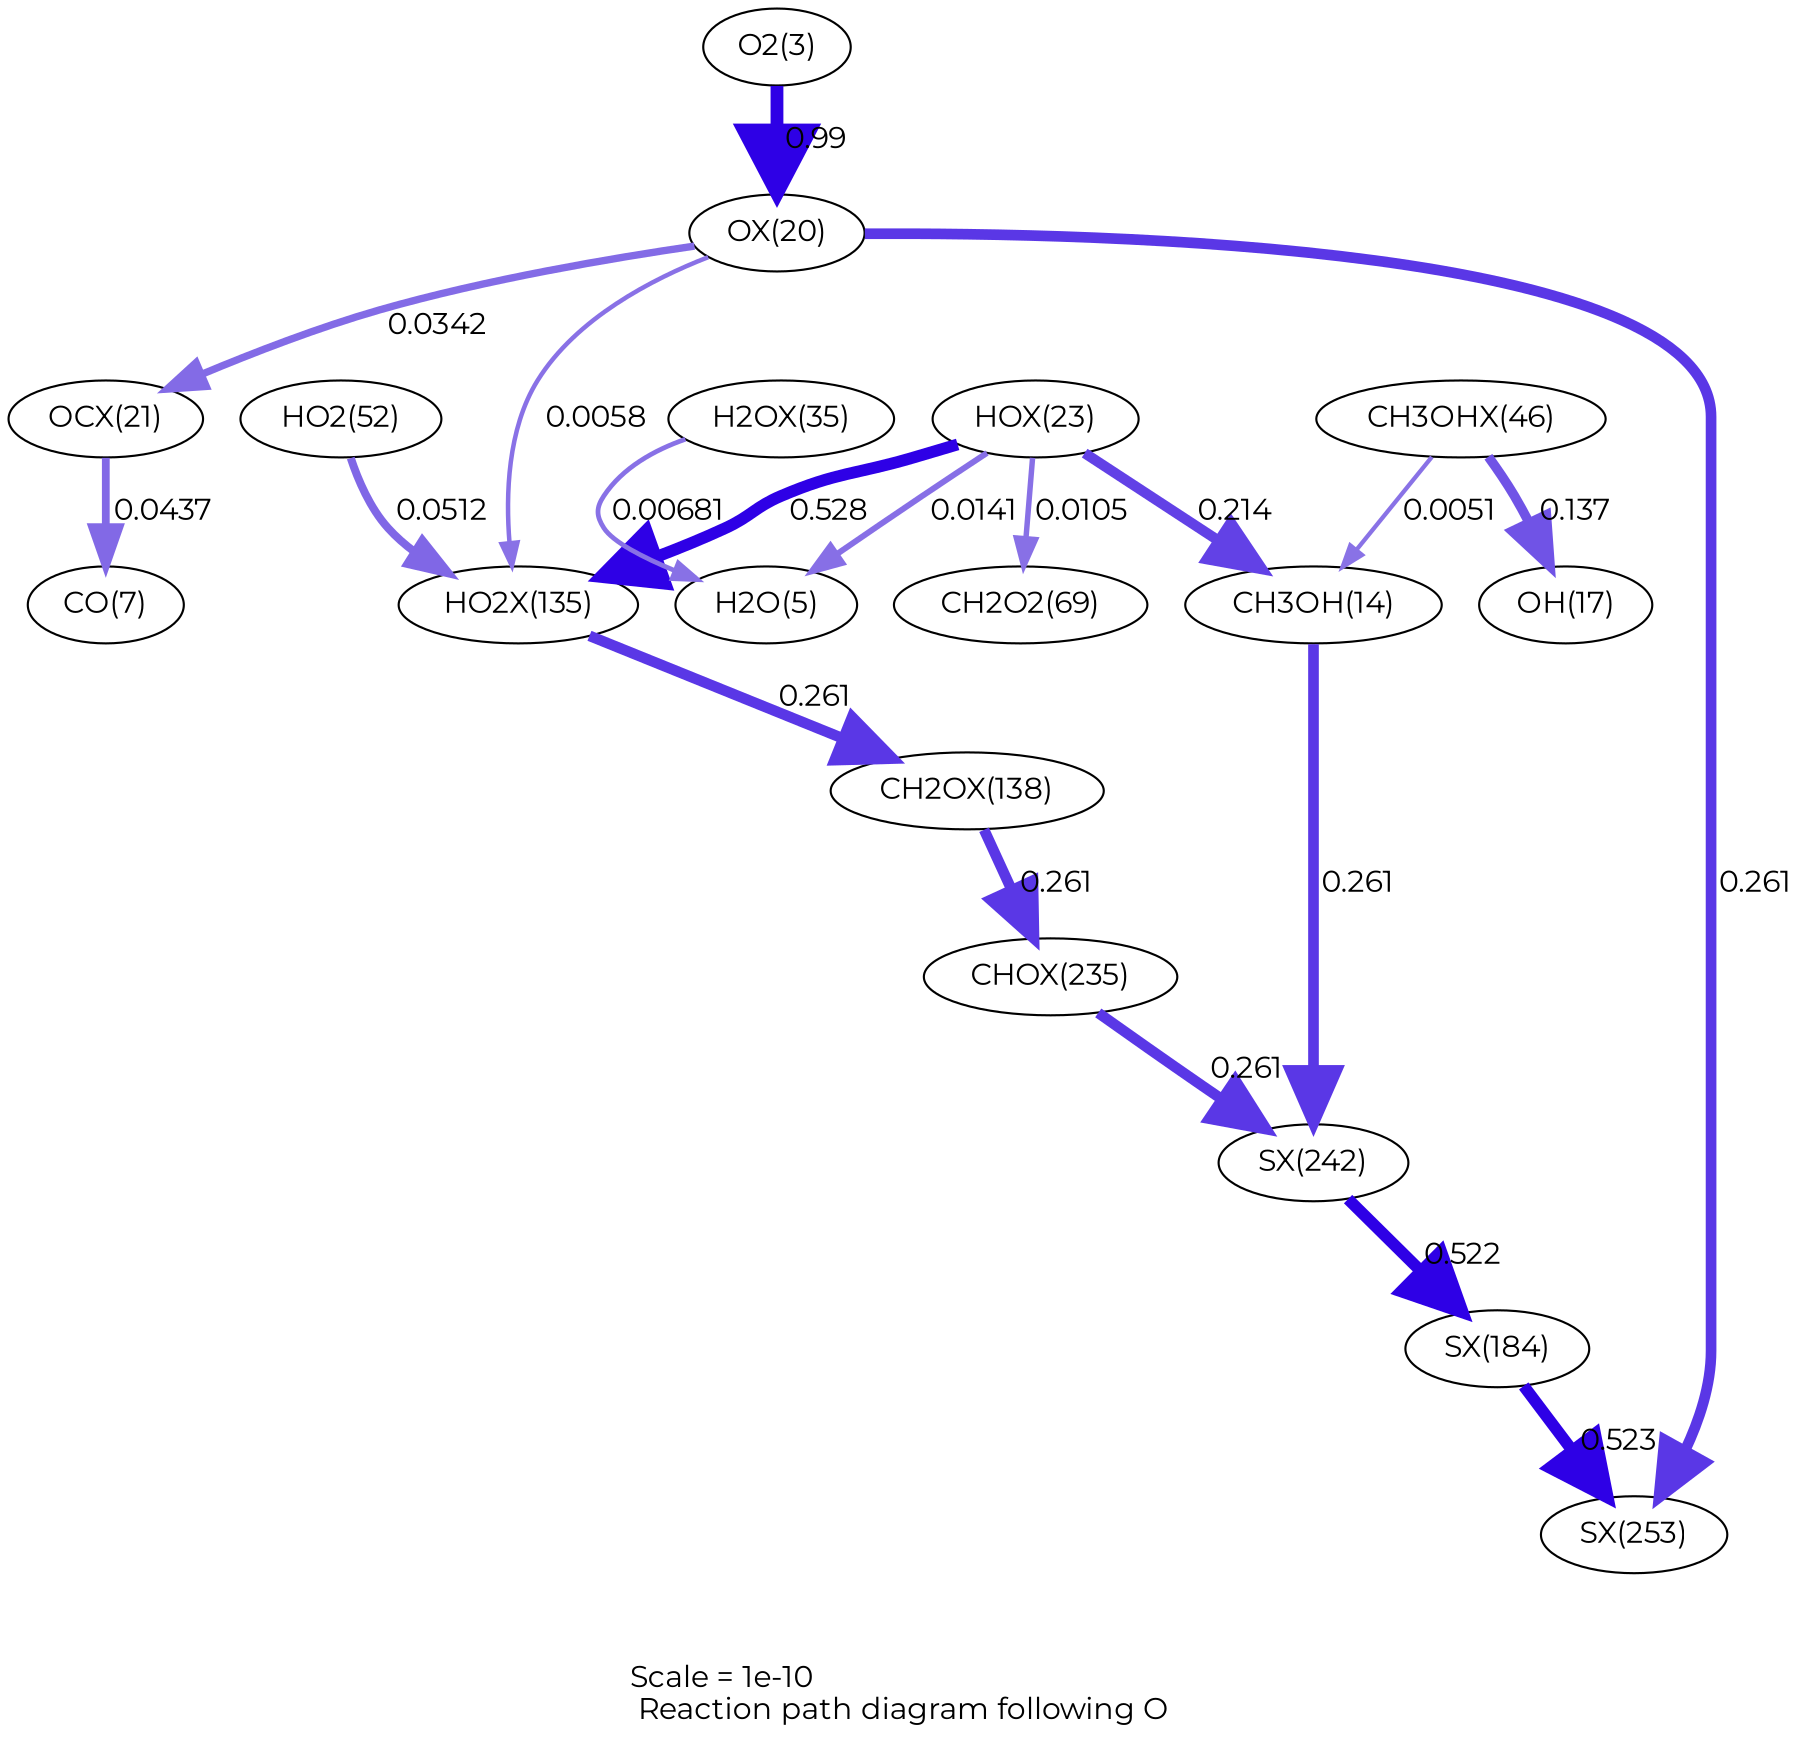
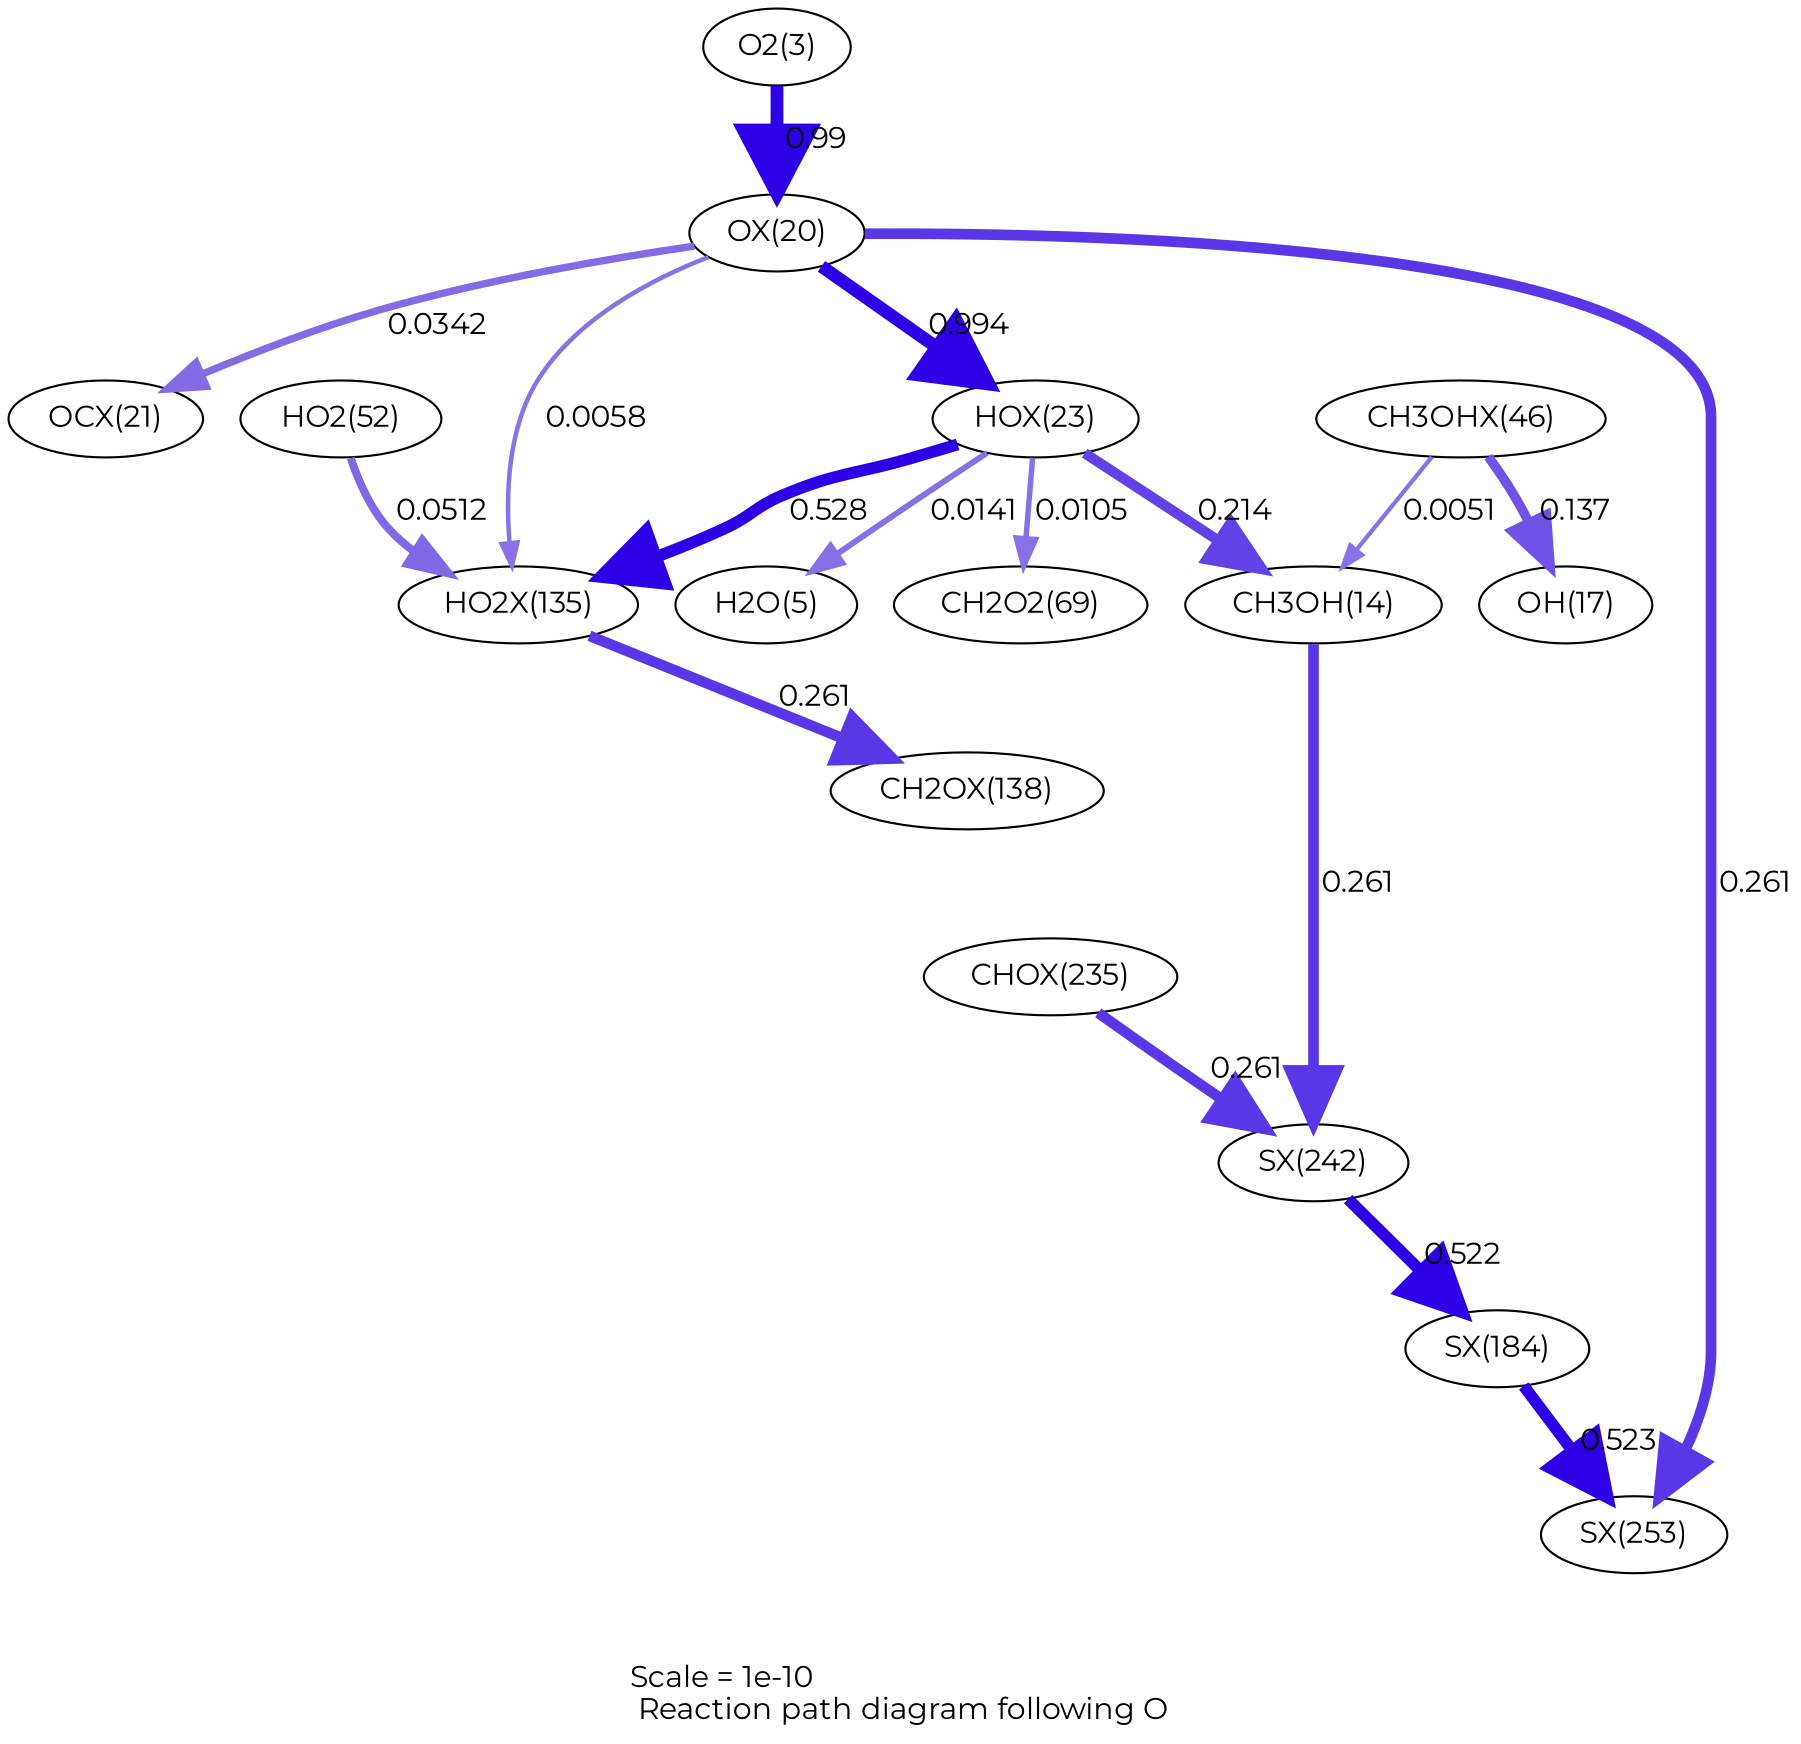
none -> (879, 307)
(781, 419) -> none
(106, 605) -> none
(998, 860) -> none
